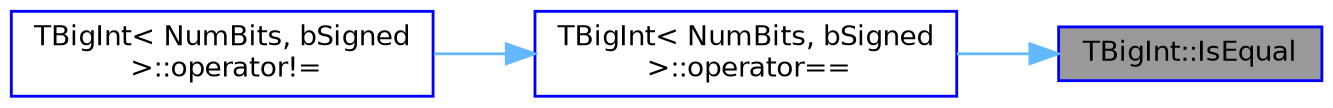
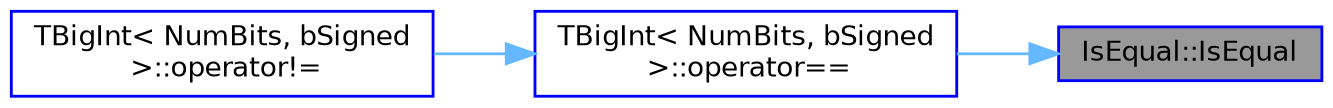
(1190, 54) -> (1190, 54)
